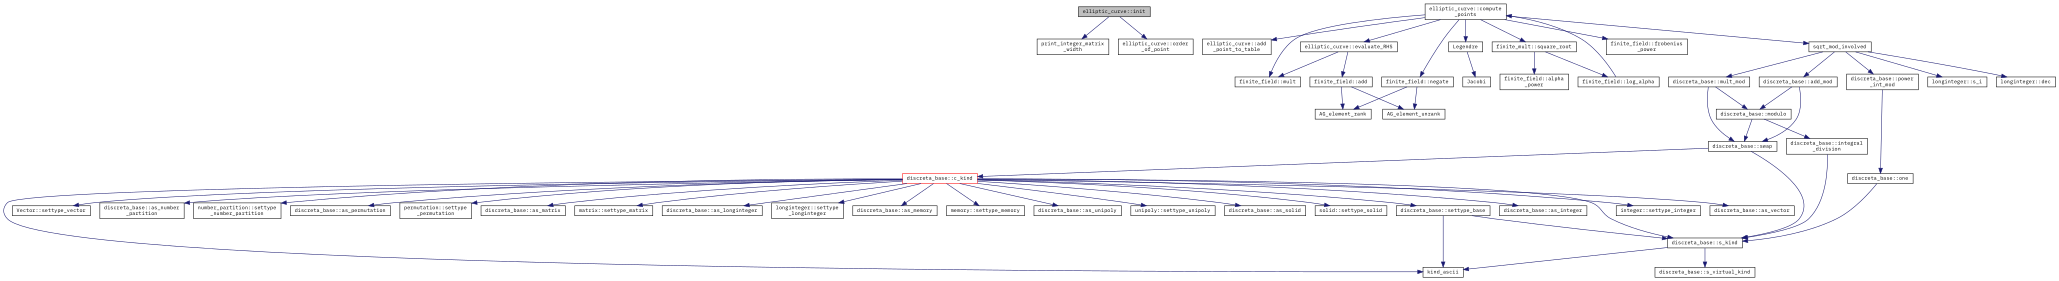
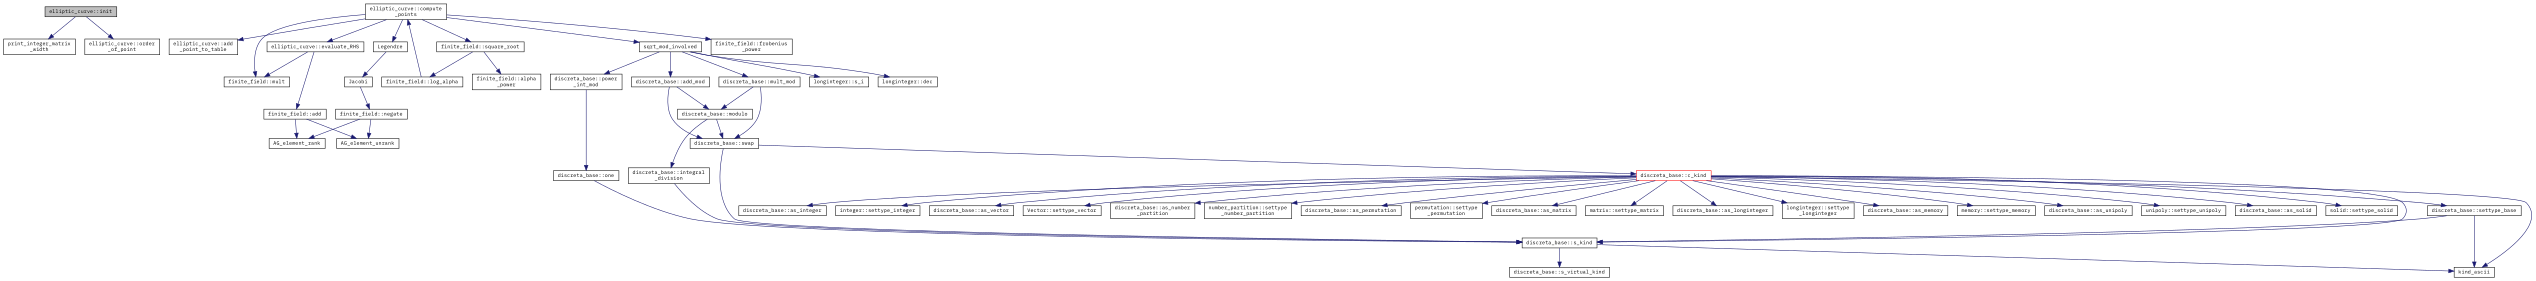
(1439, 45) -> (364, 96)
(1534, 47) -> (480, 47)
